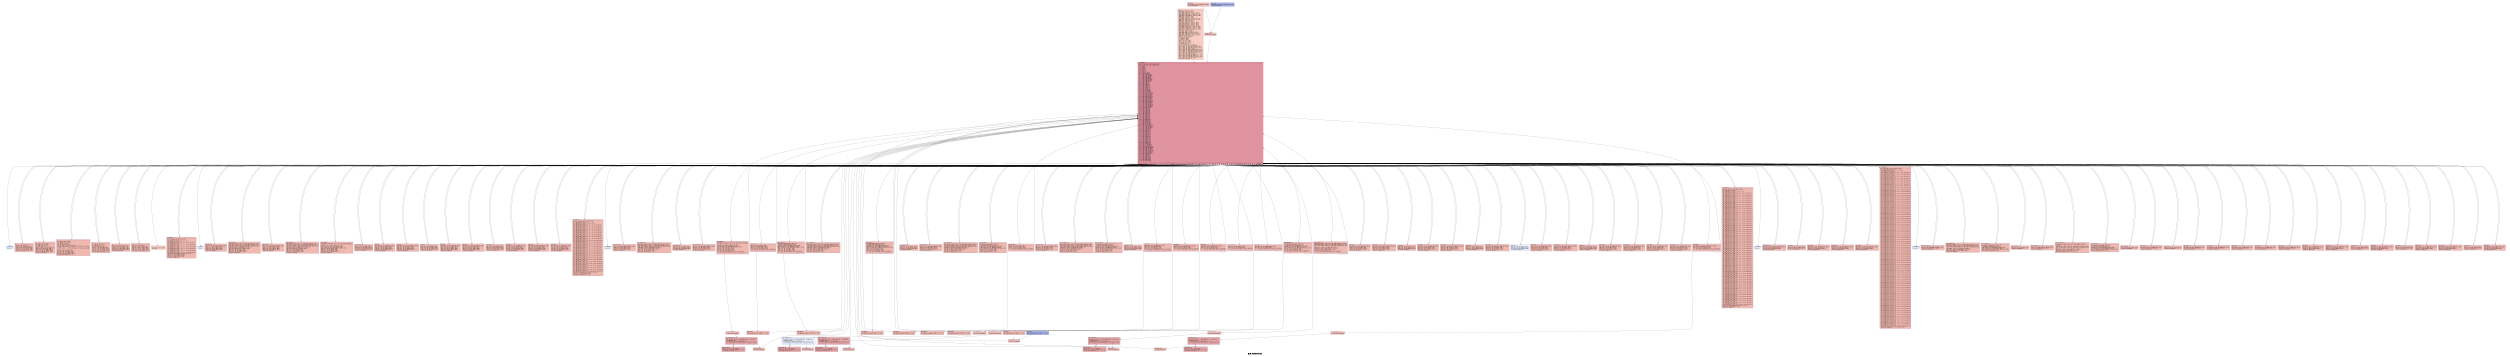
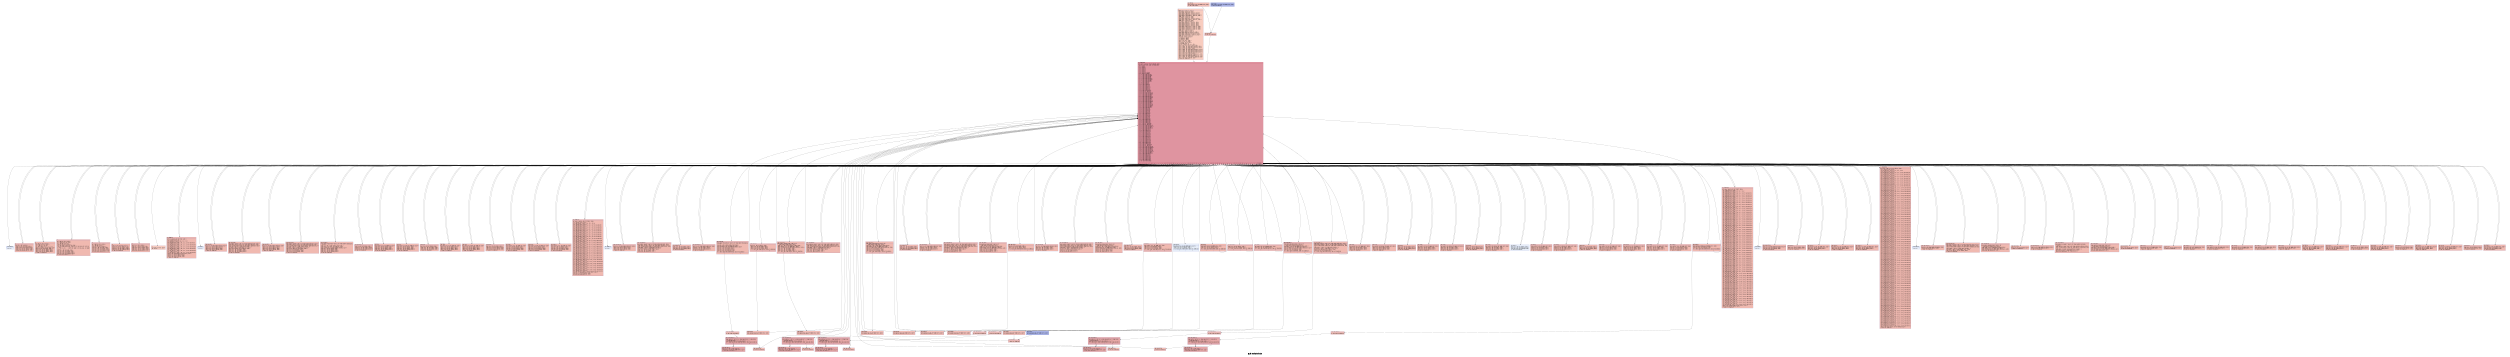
(1186, 248) -> (1186, 248)
(798, 341) -> (798, 341)
